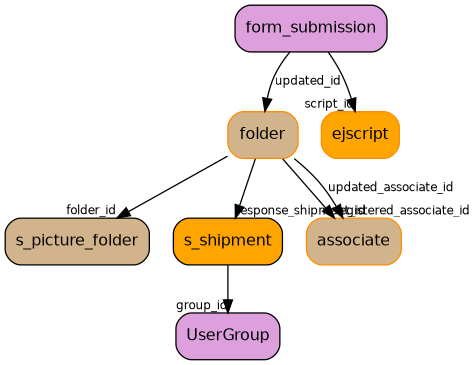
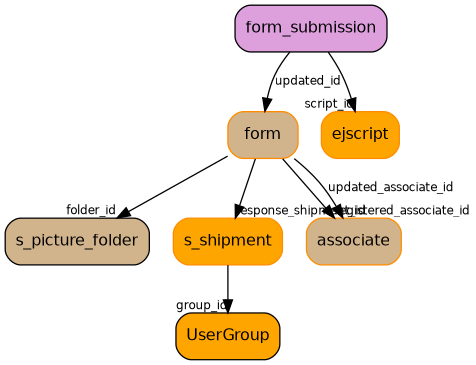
(263, 135) -> (263, 135)
(228, 242) -> (228, 242)
(228, 336) -> (228, 336)
